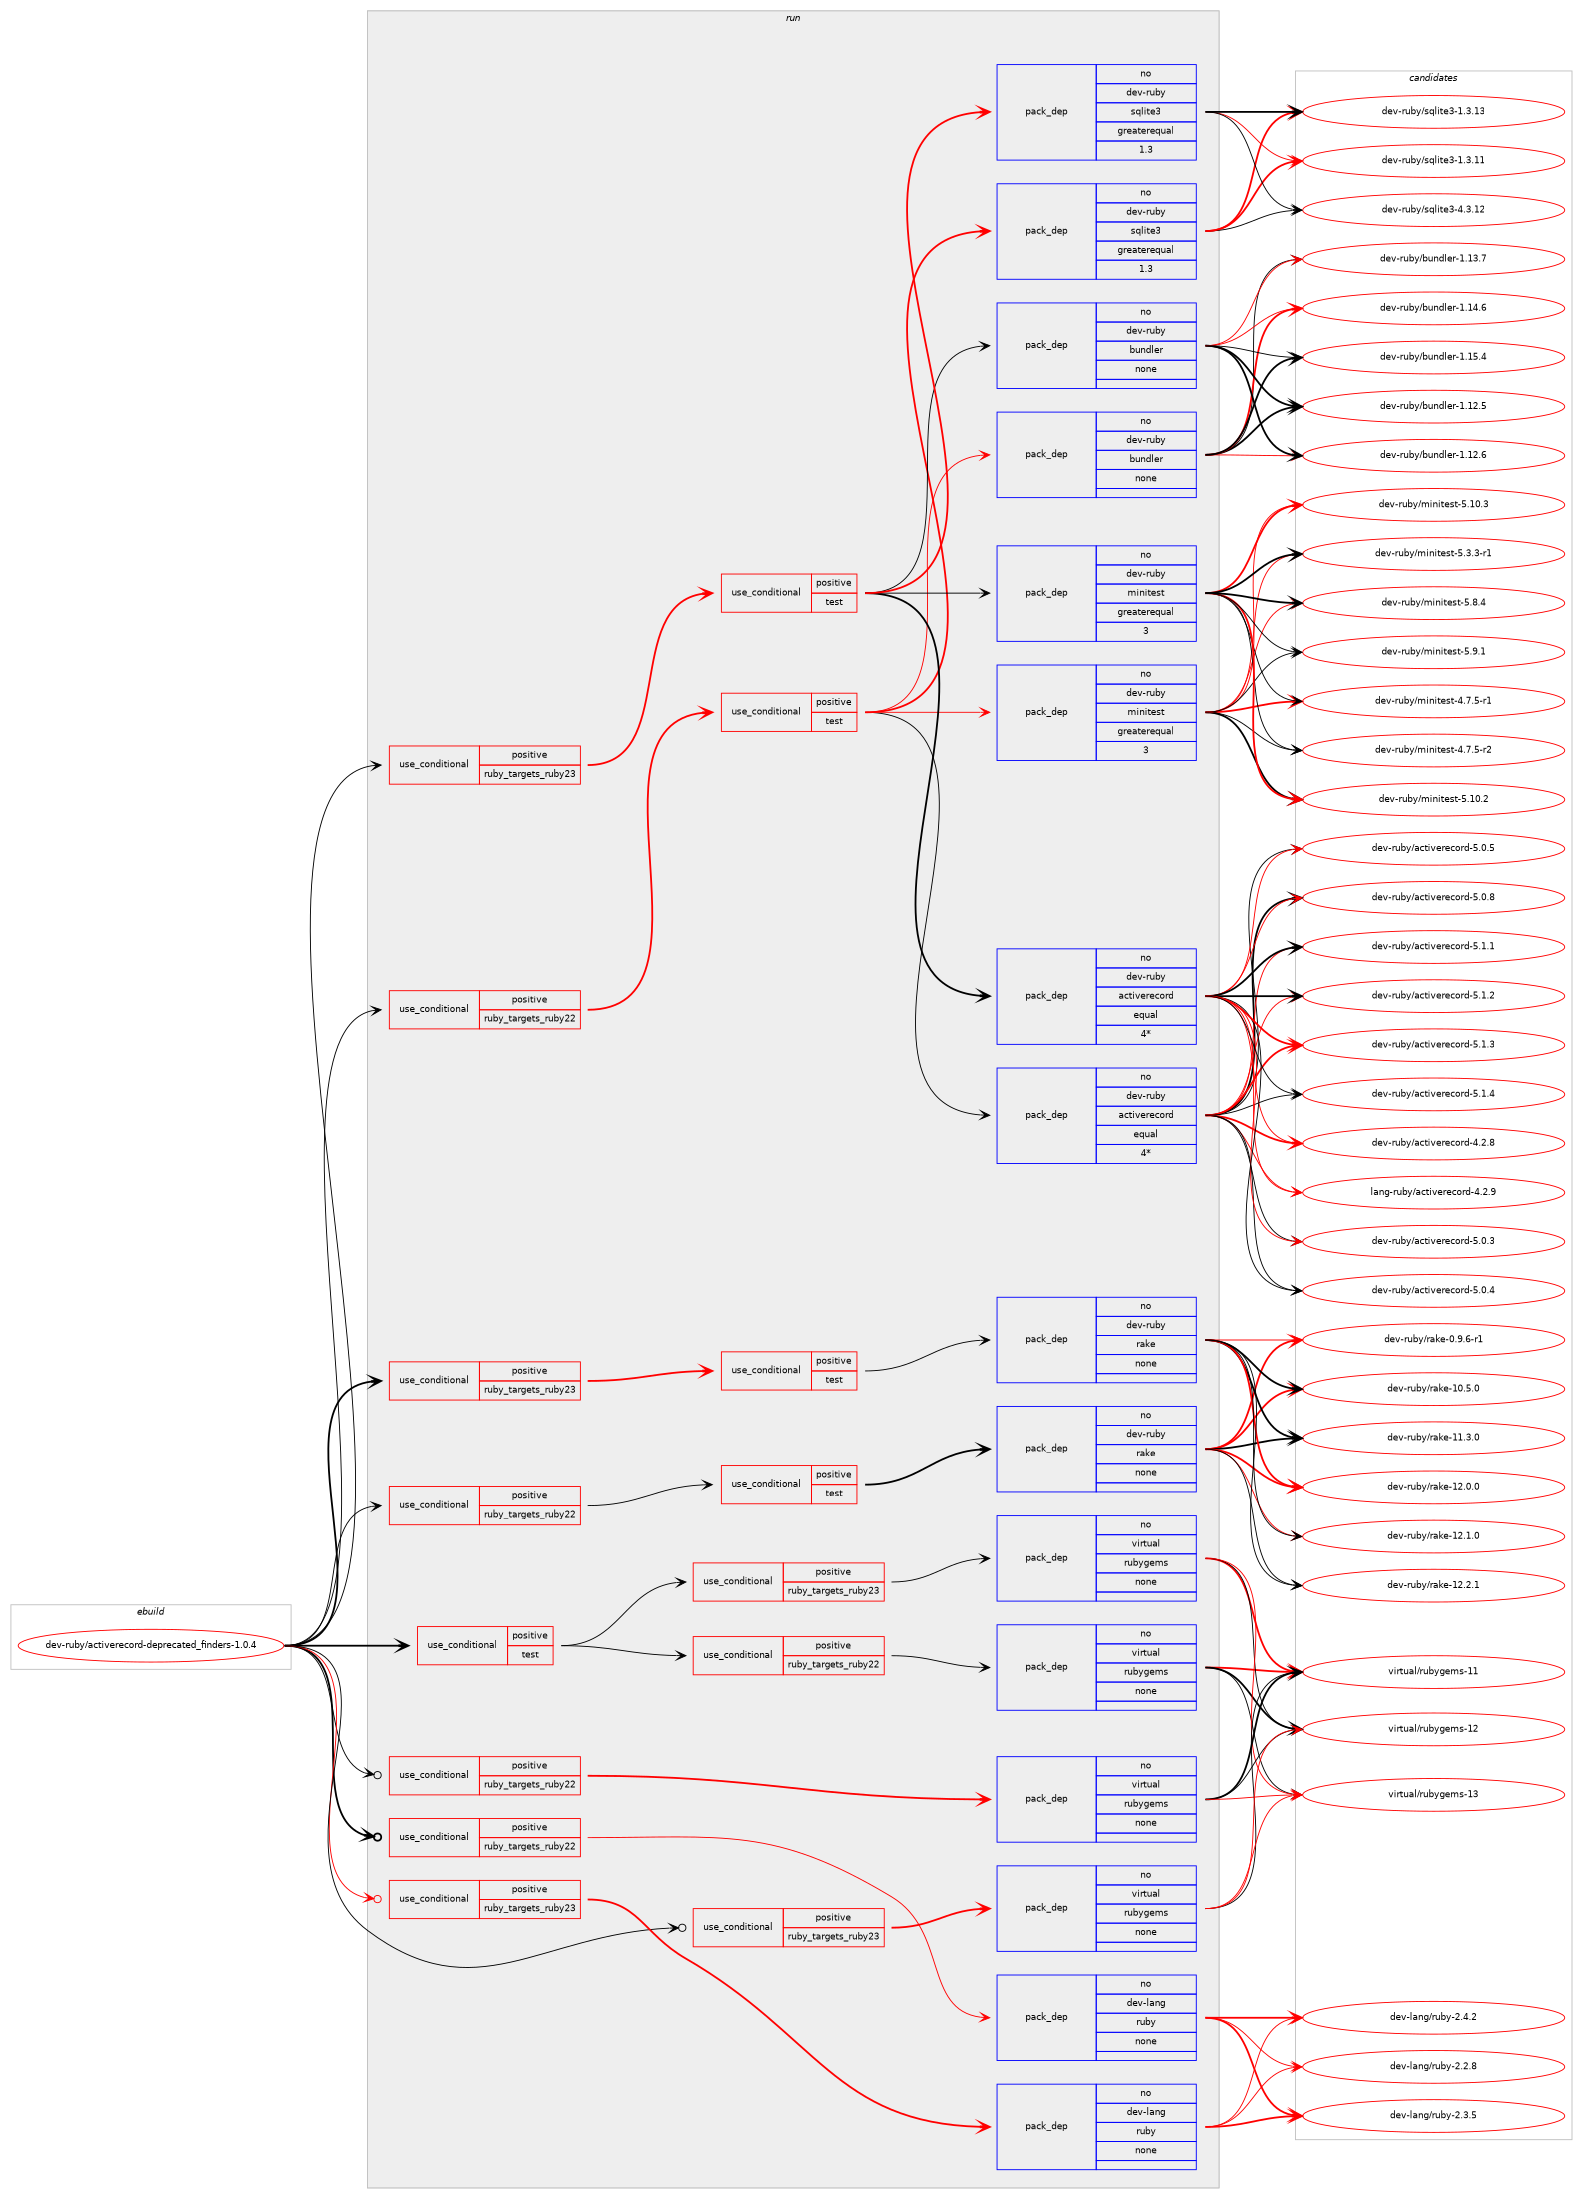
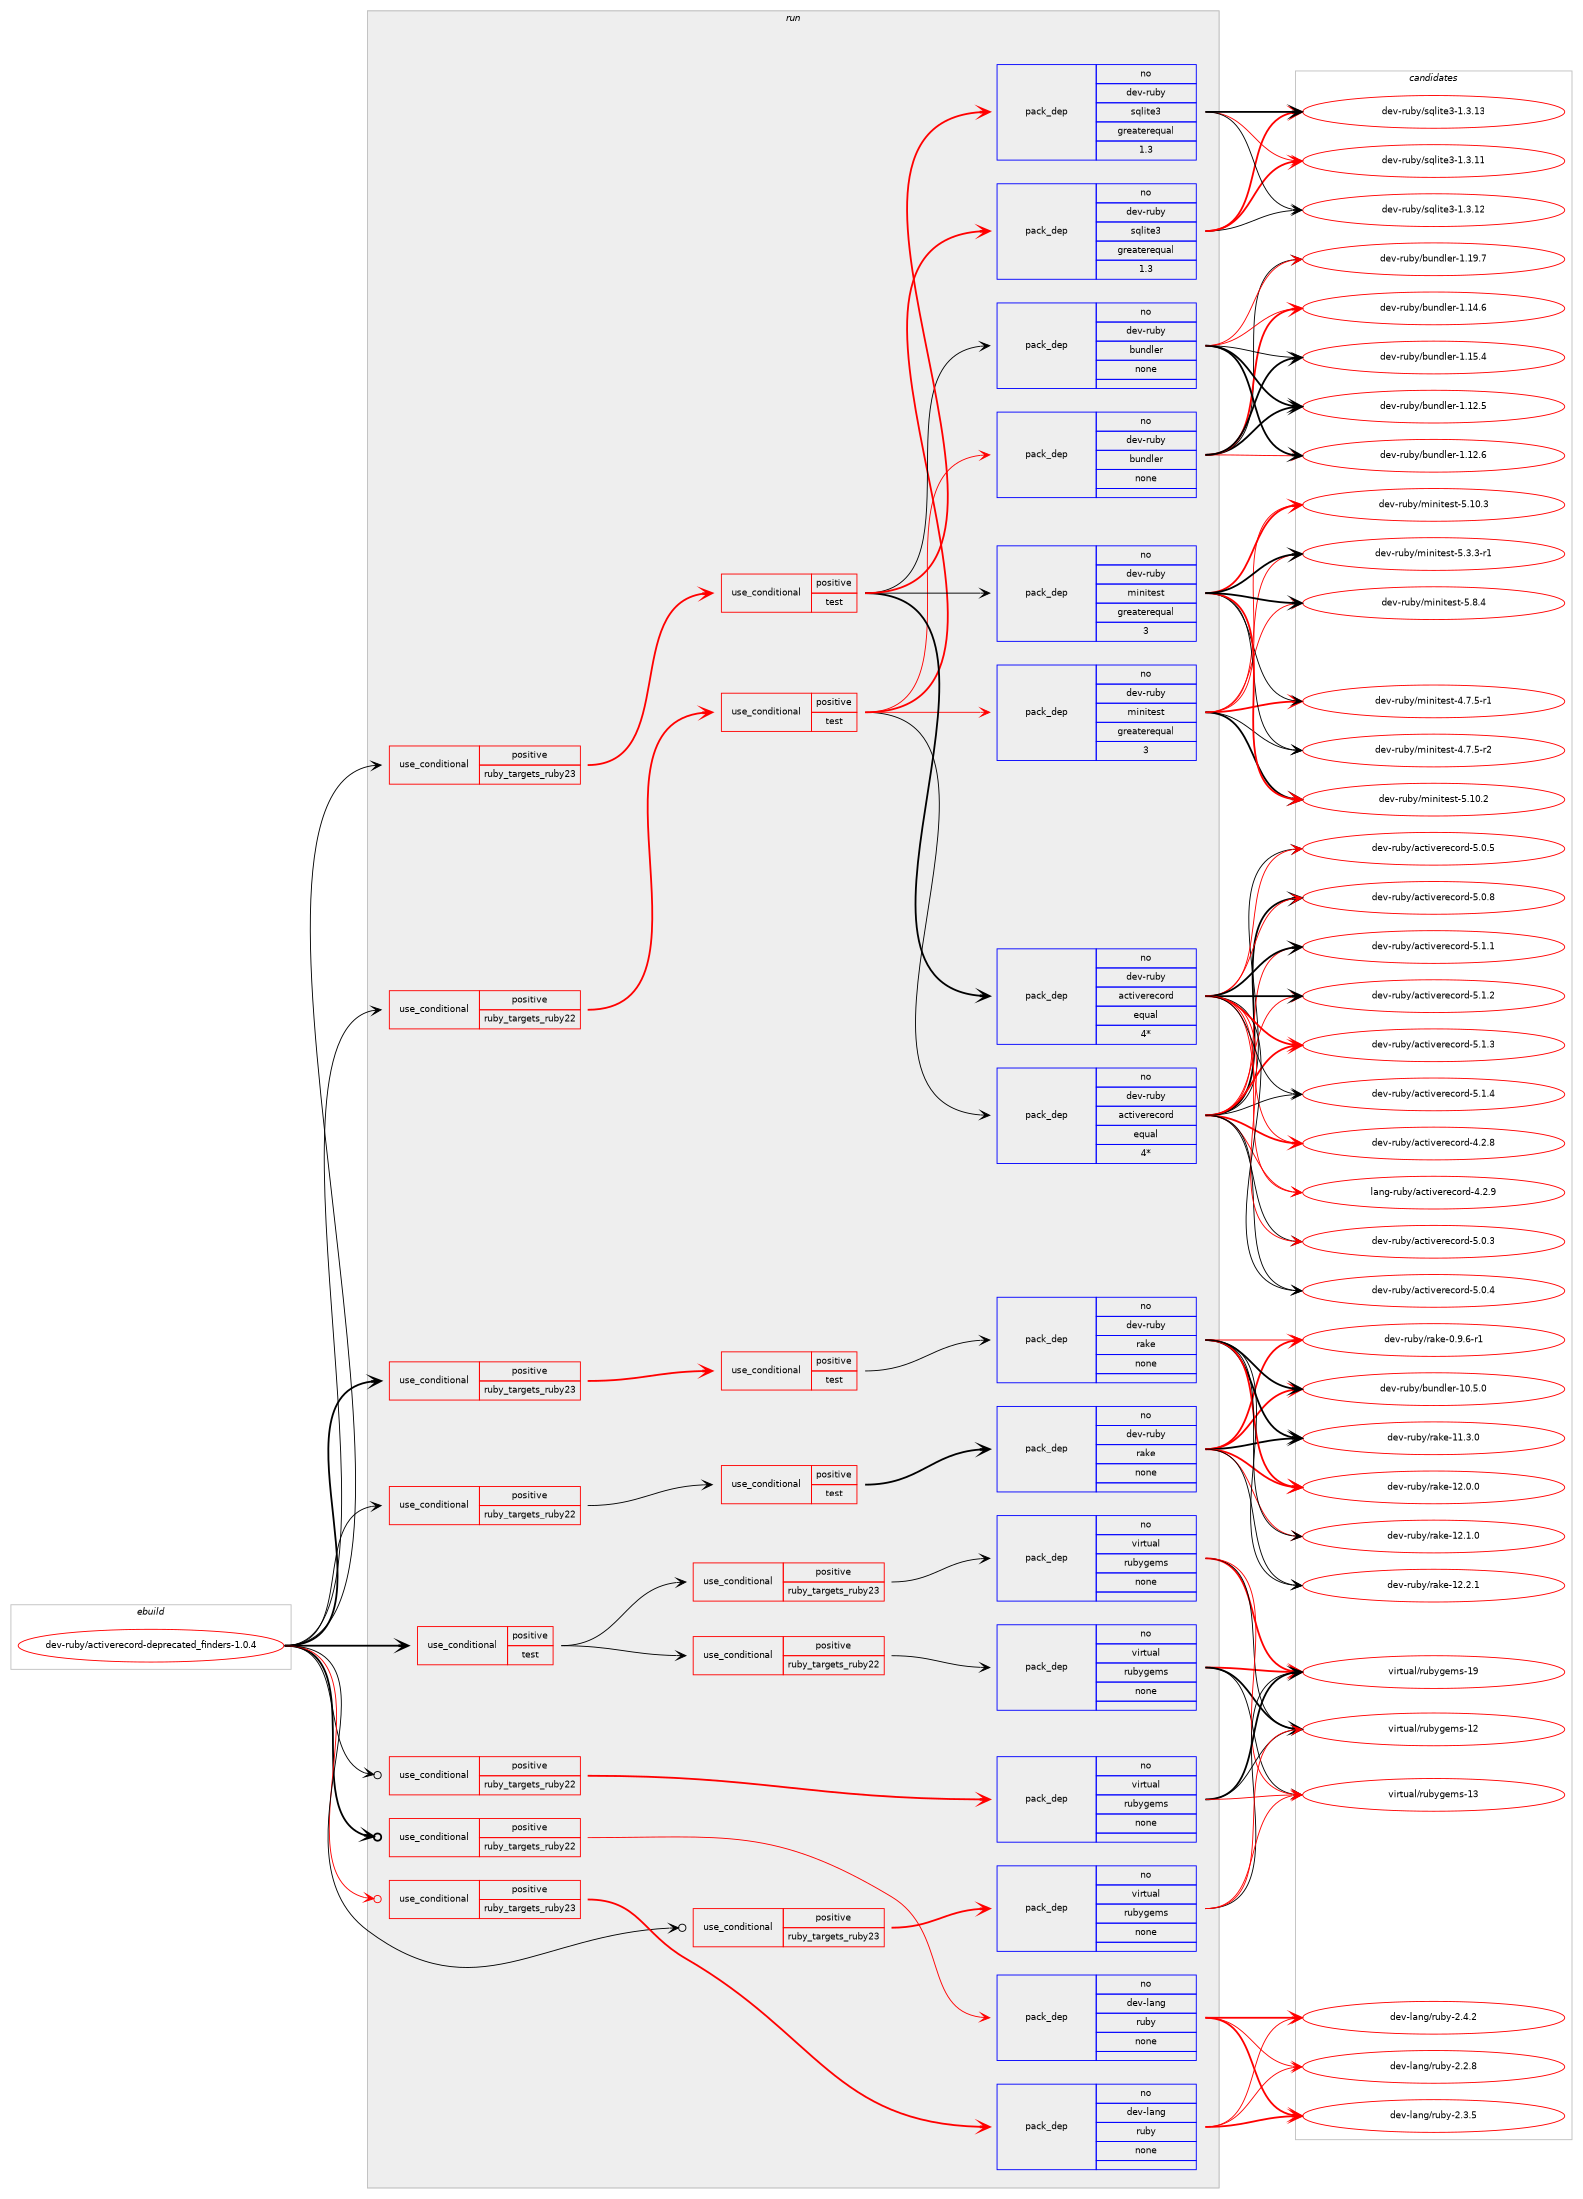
(1434, 210) -> (1434, 210)
(1434, 259) -> (1434, 259)
(1434, 652) -> none
(1434, 1389) -> (1434, 1389)
(1434, 1672) -> (1434, 1672)
